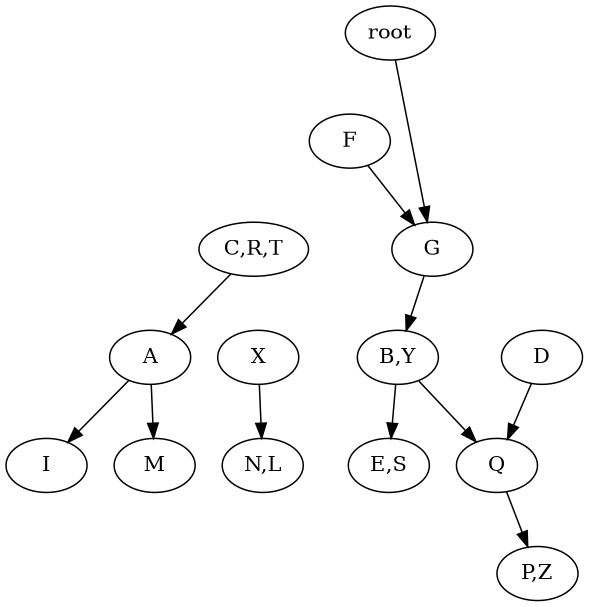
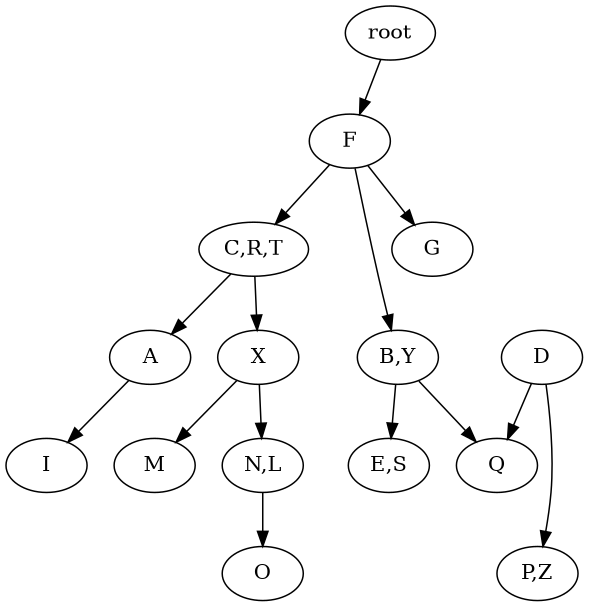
(410, 134) -> (373, 80)
none -> (308, 189)
none -> (256, 296)
(417, 296) -> (371, 242)
(152, 404) -> (212, 406)
(514, 512) -> (552, 458)
none -> (263, 574)
